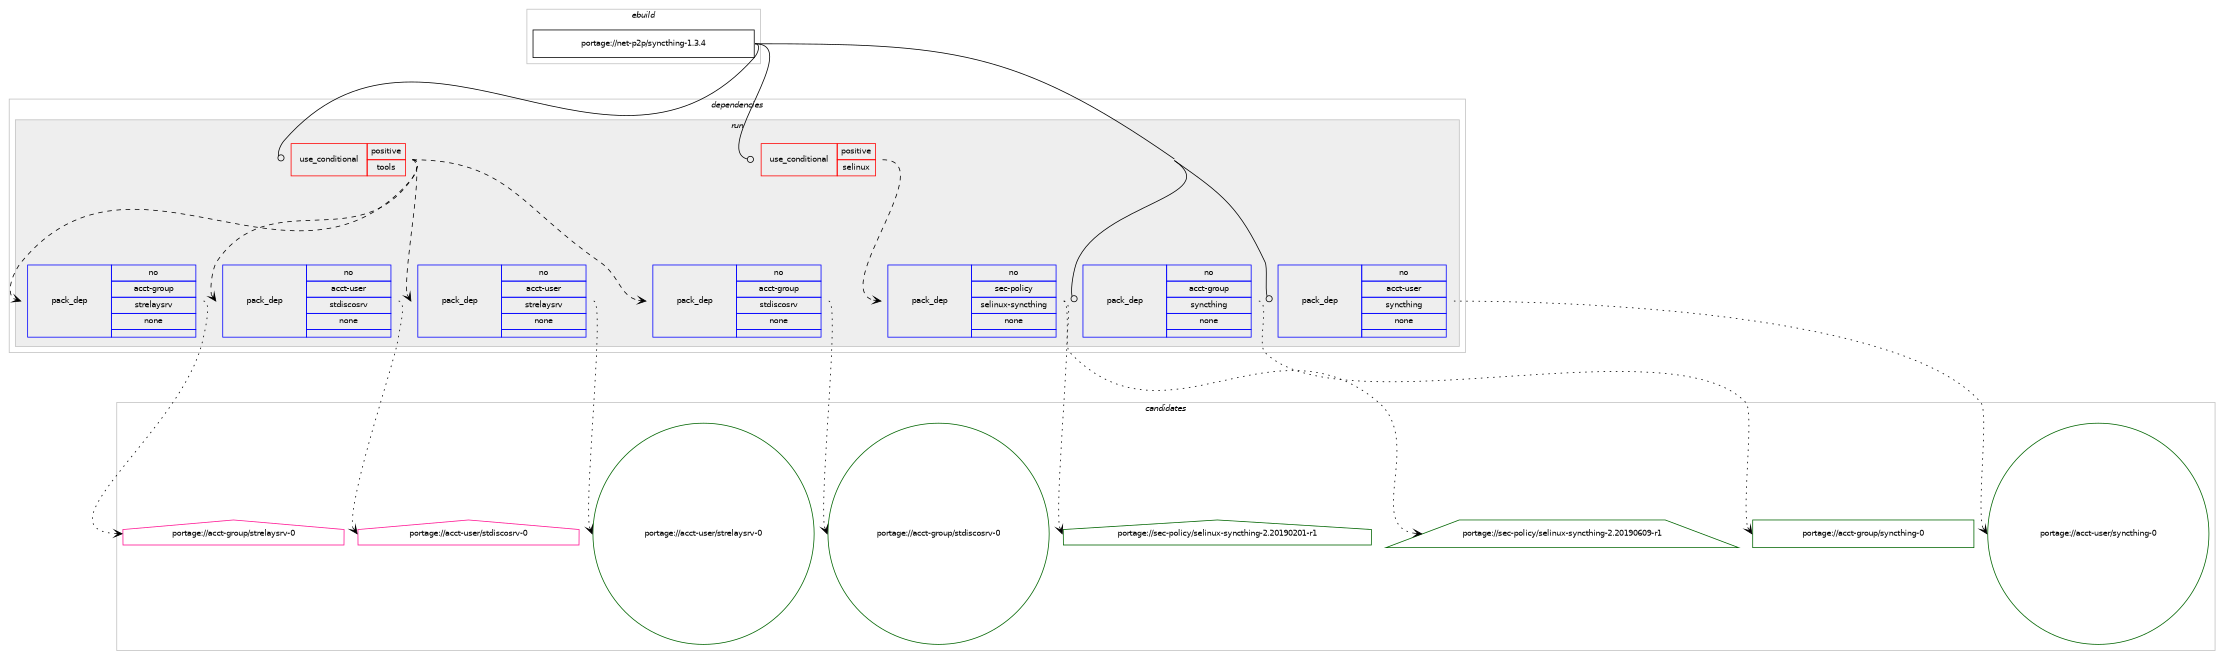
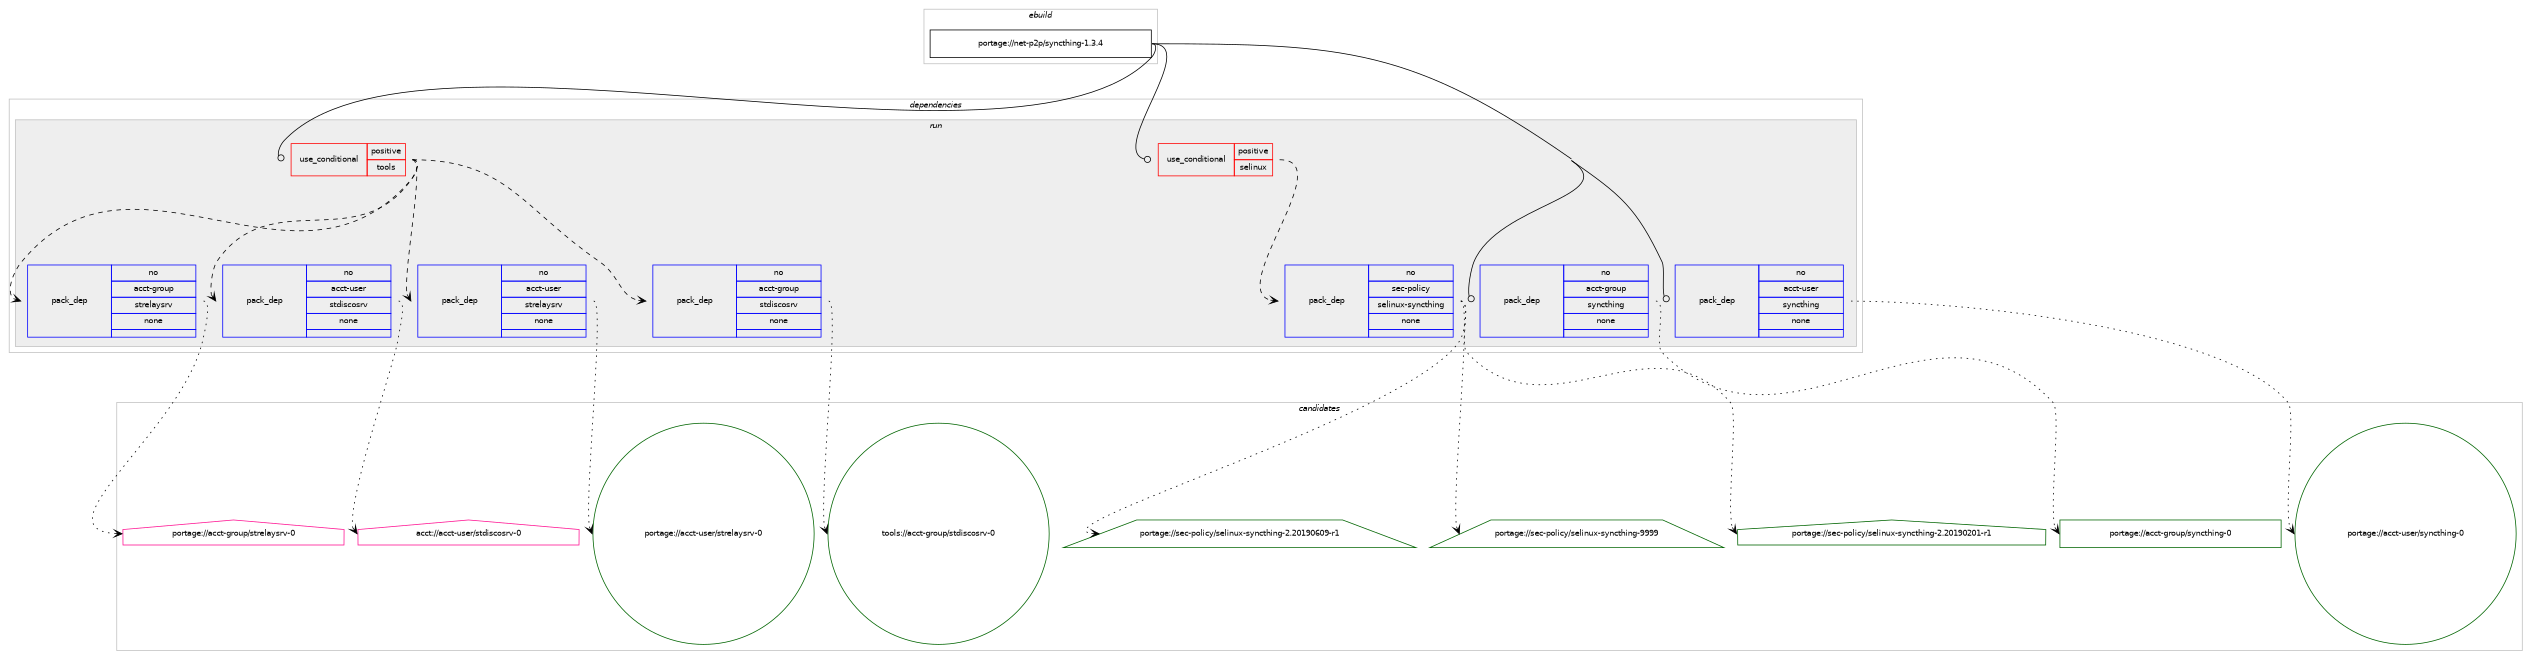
(469, 534) -> (469, 534)
(939, 534) -> (939, 534)
none -> (1577, 534)
